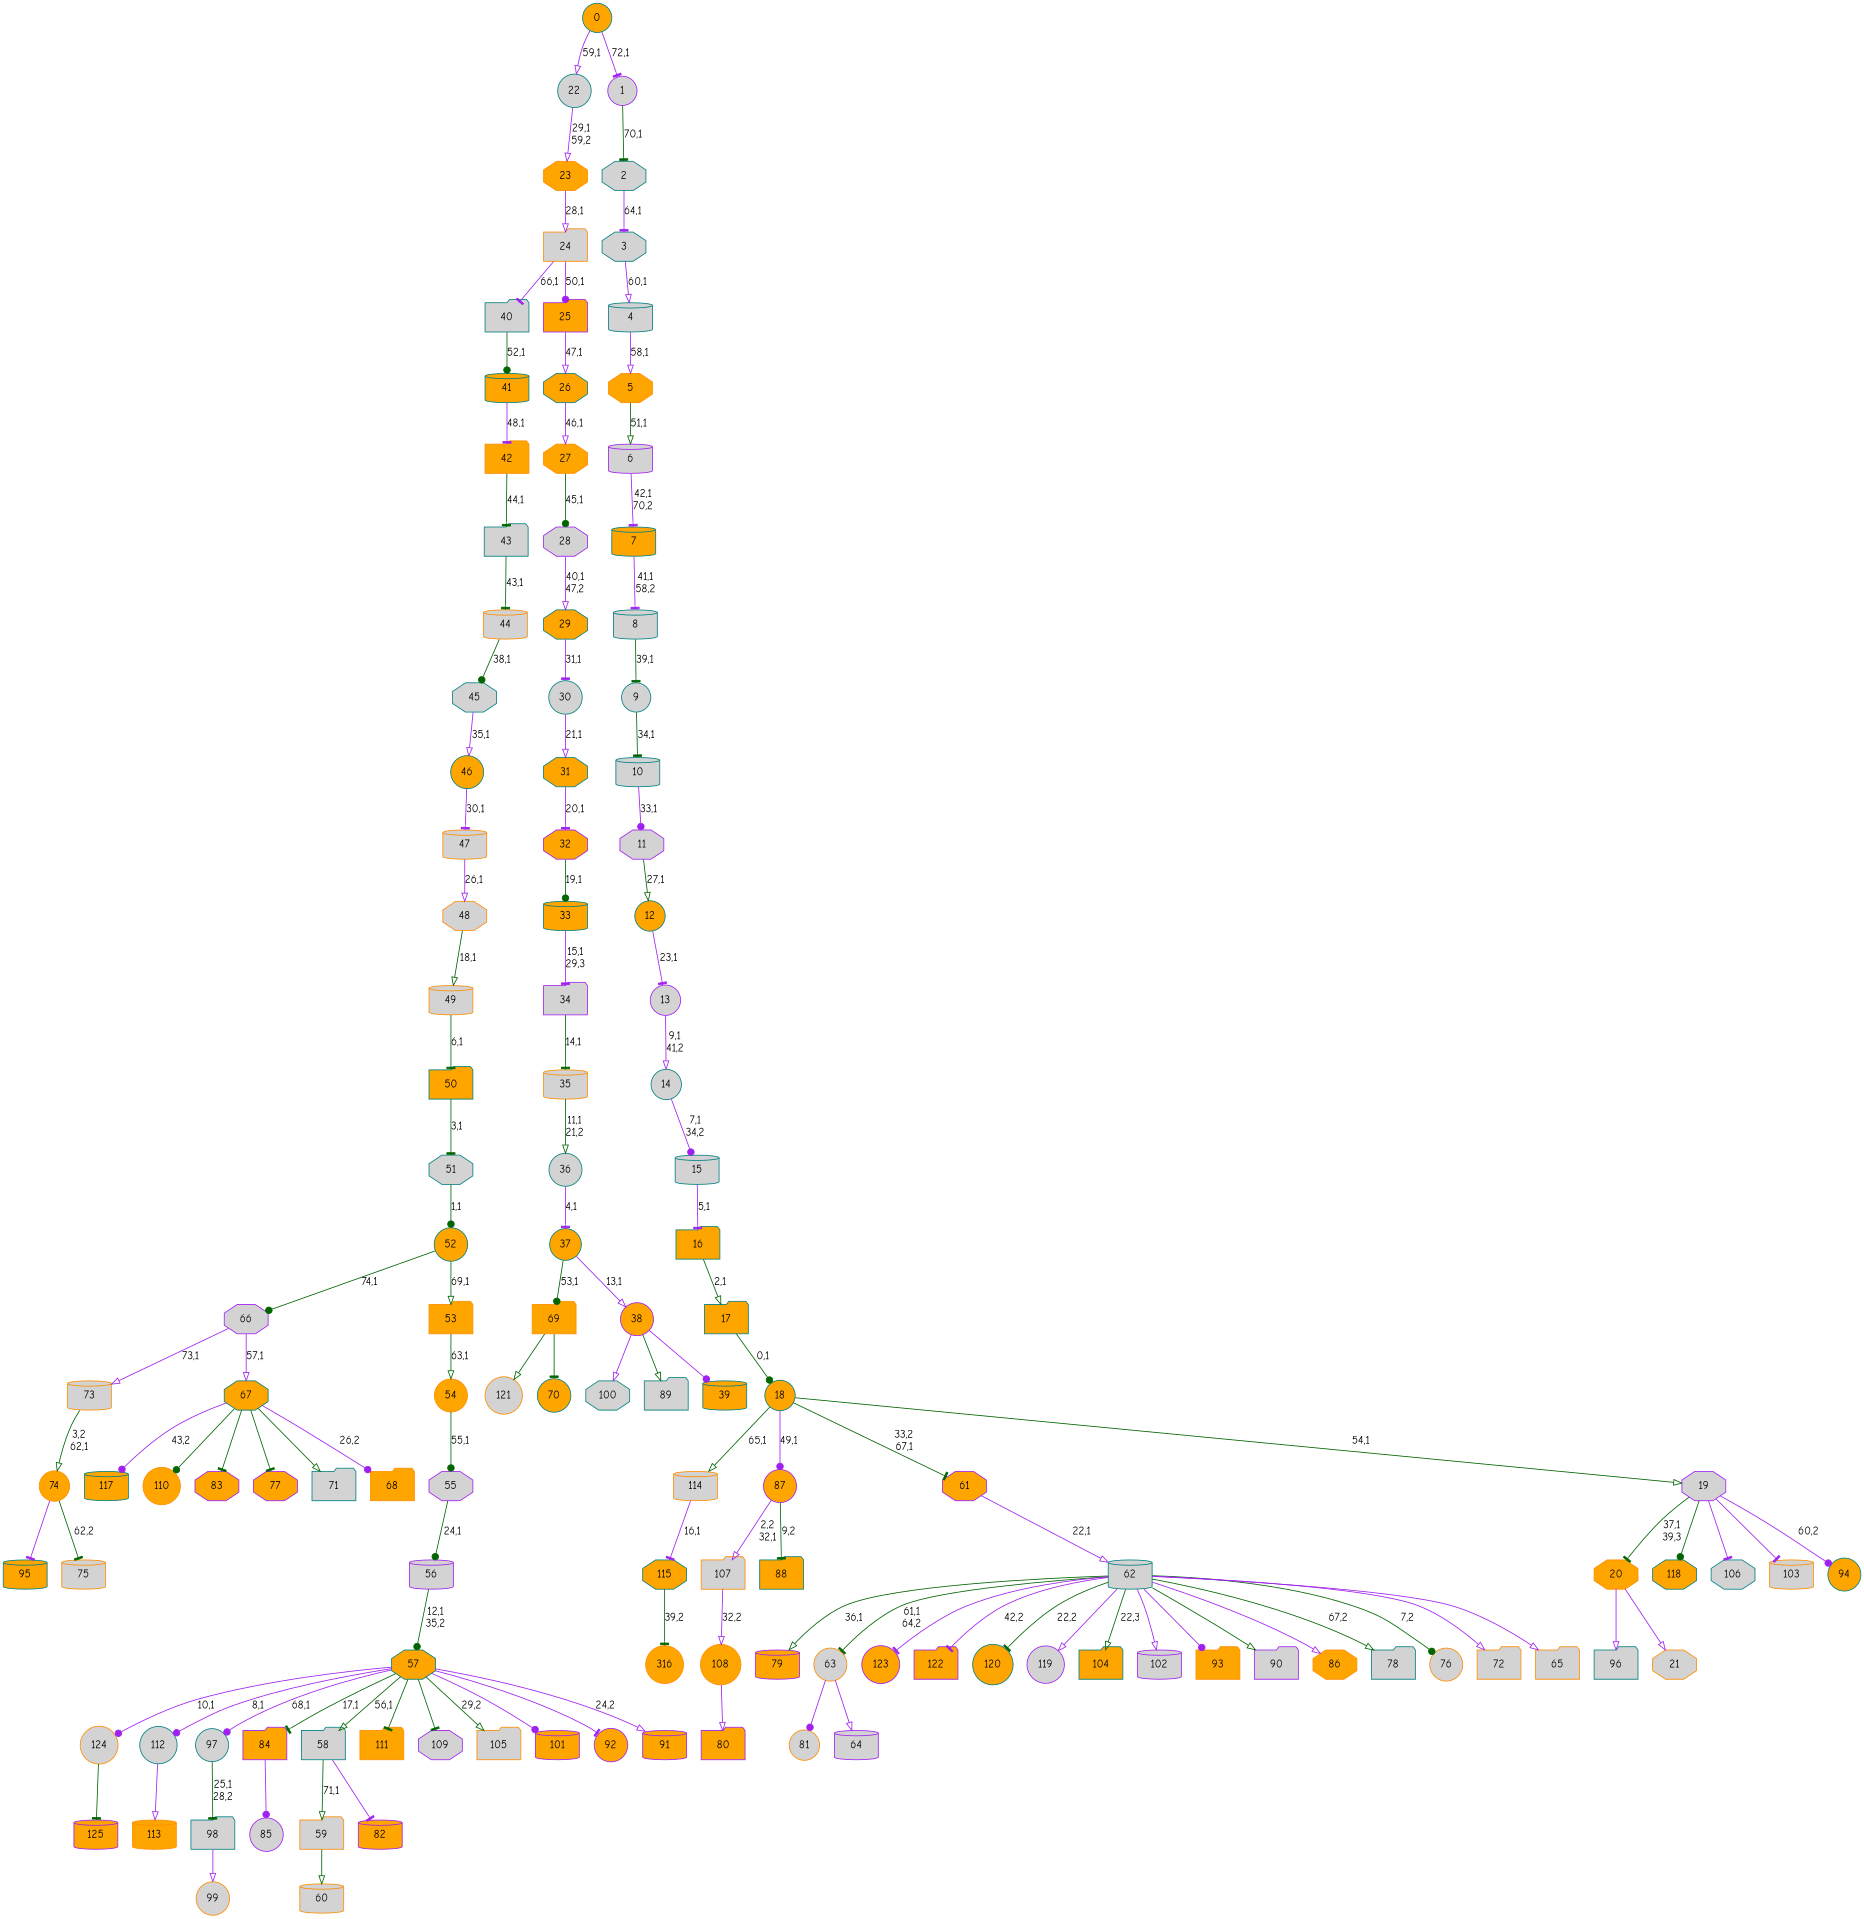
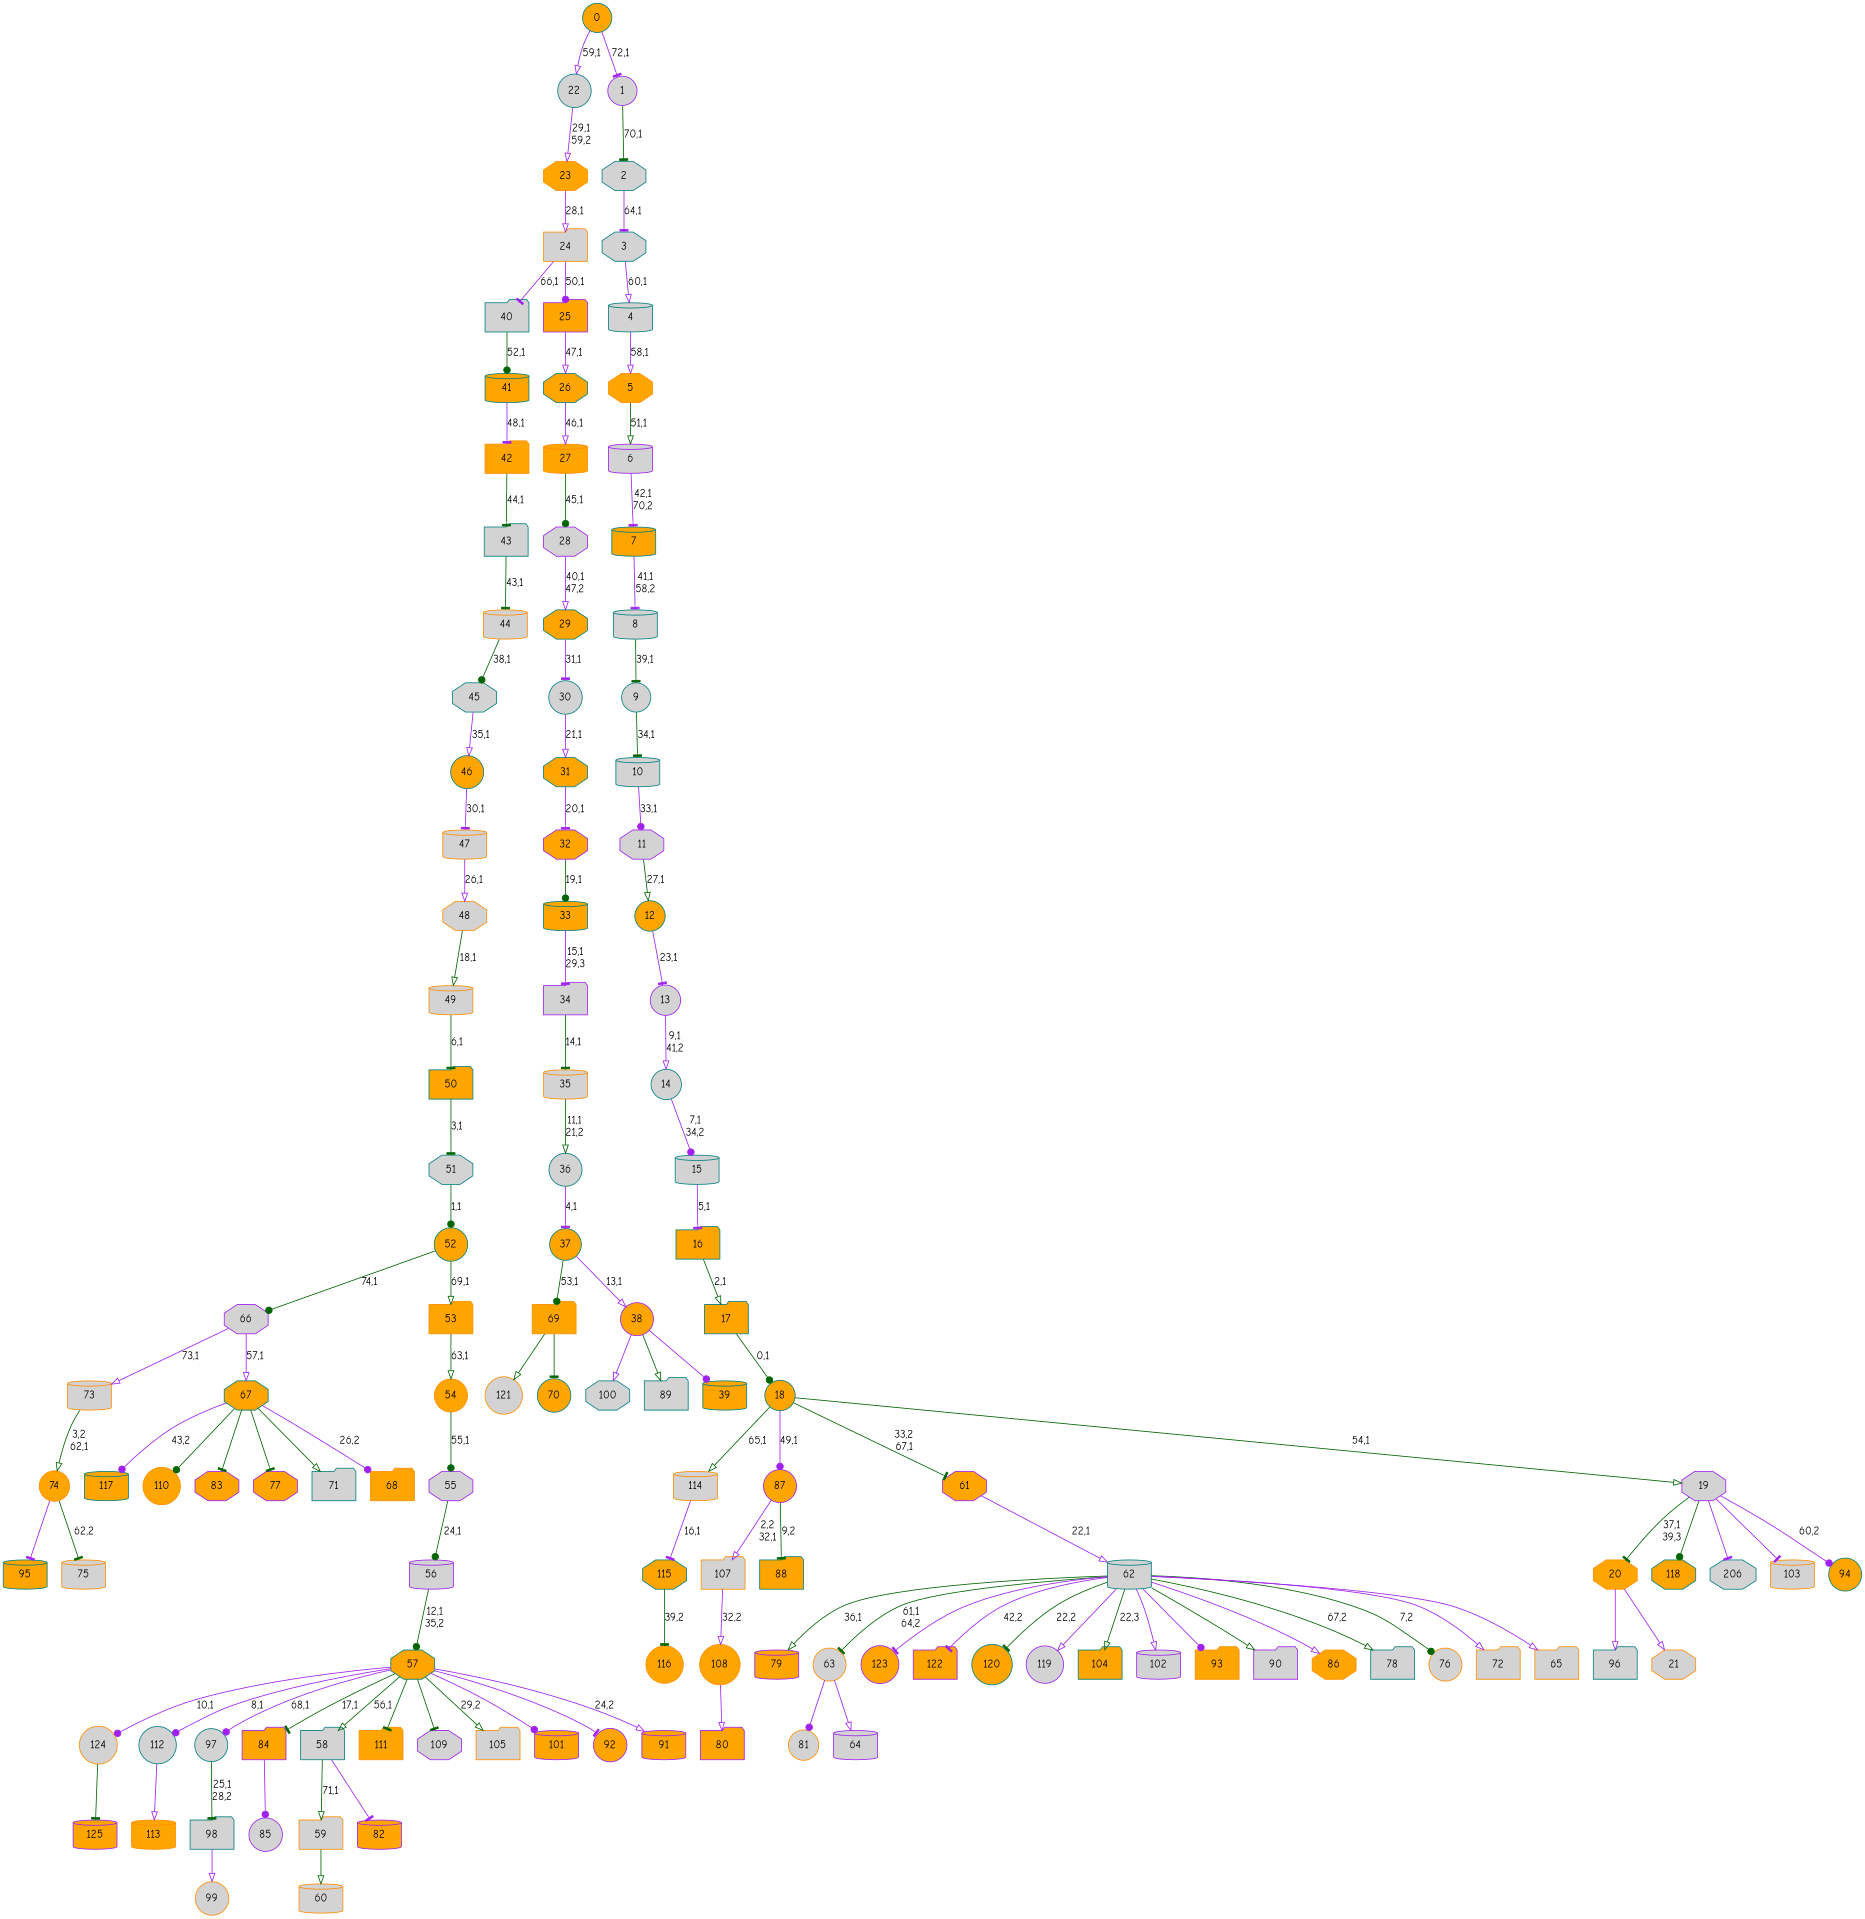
(566, 459) -> (566, 459)
(1733, 1575) -> (1733, 1575)
(665, 1665) -> (665, 1665)
